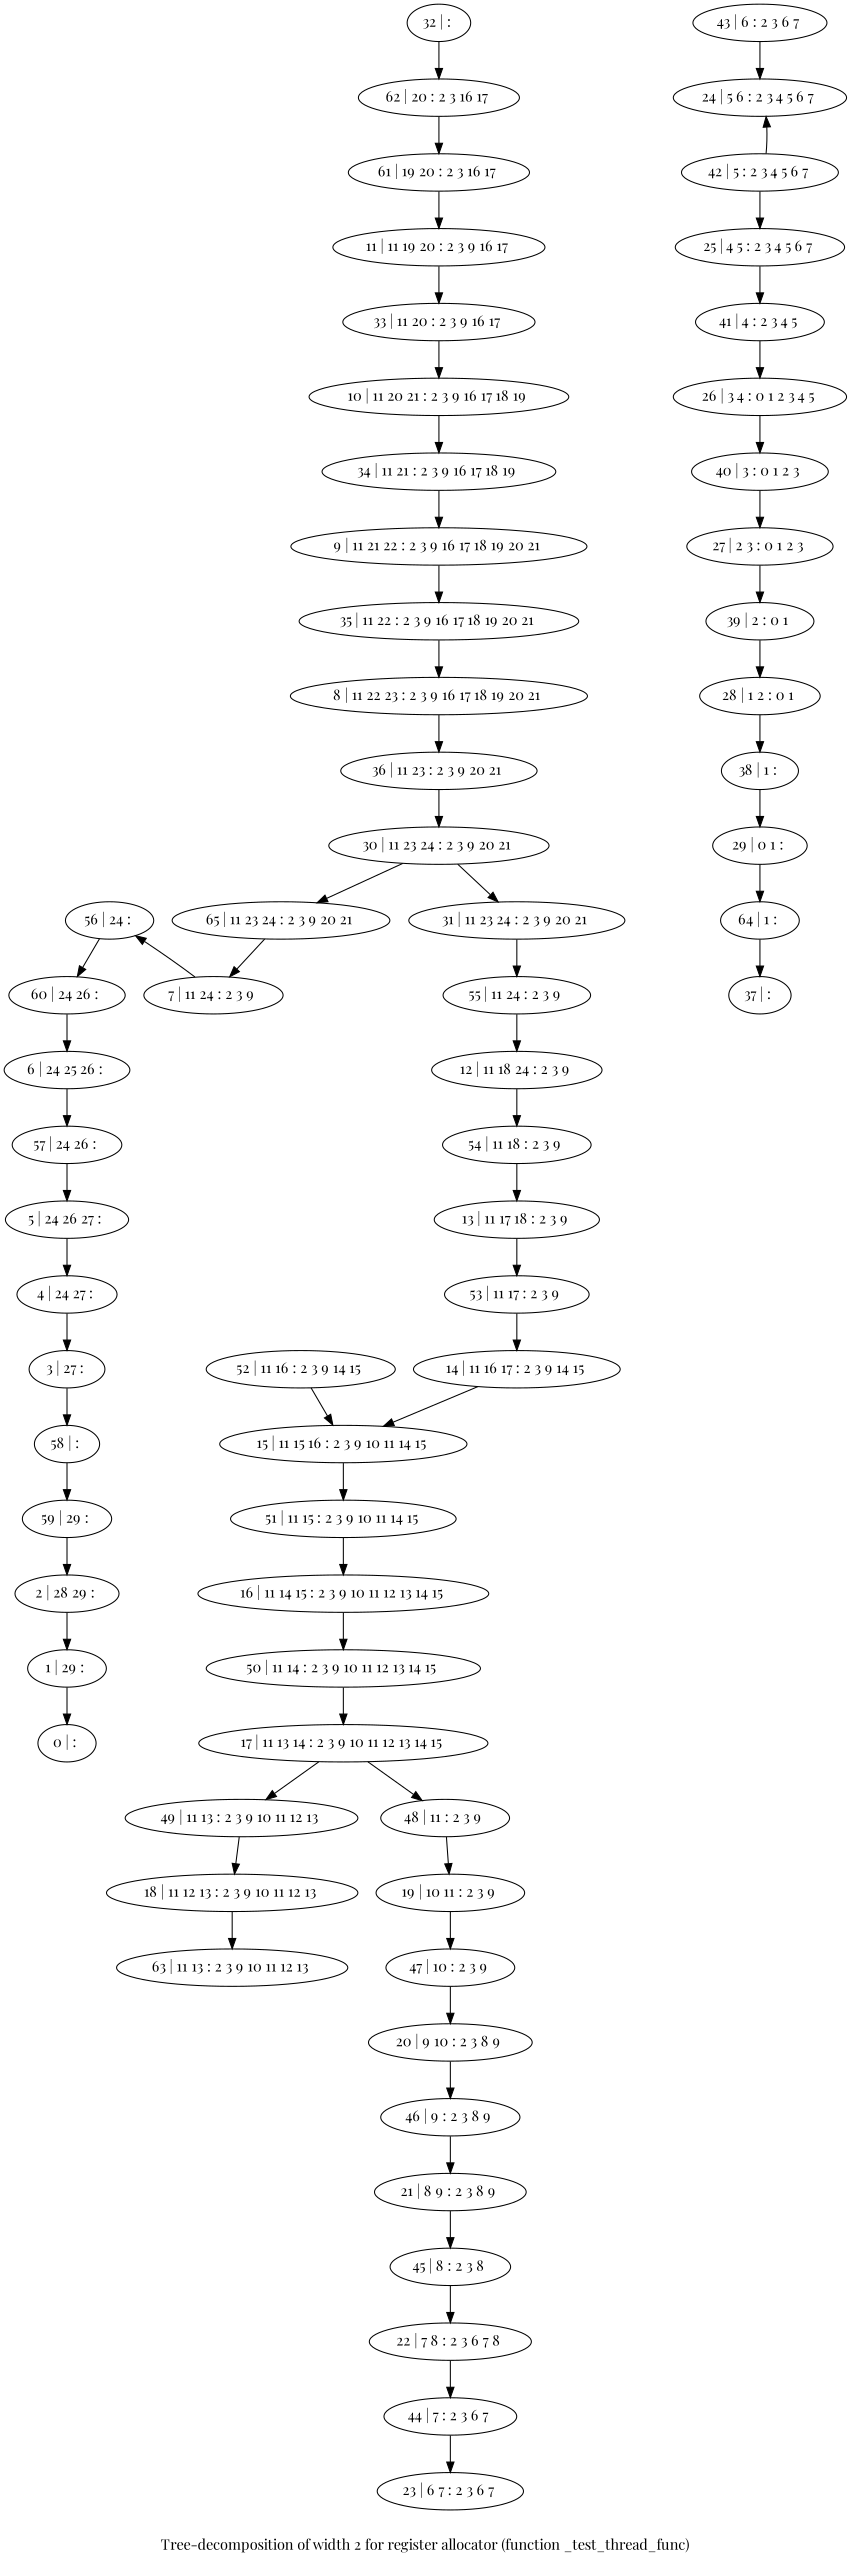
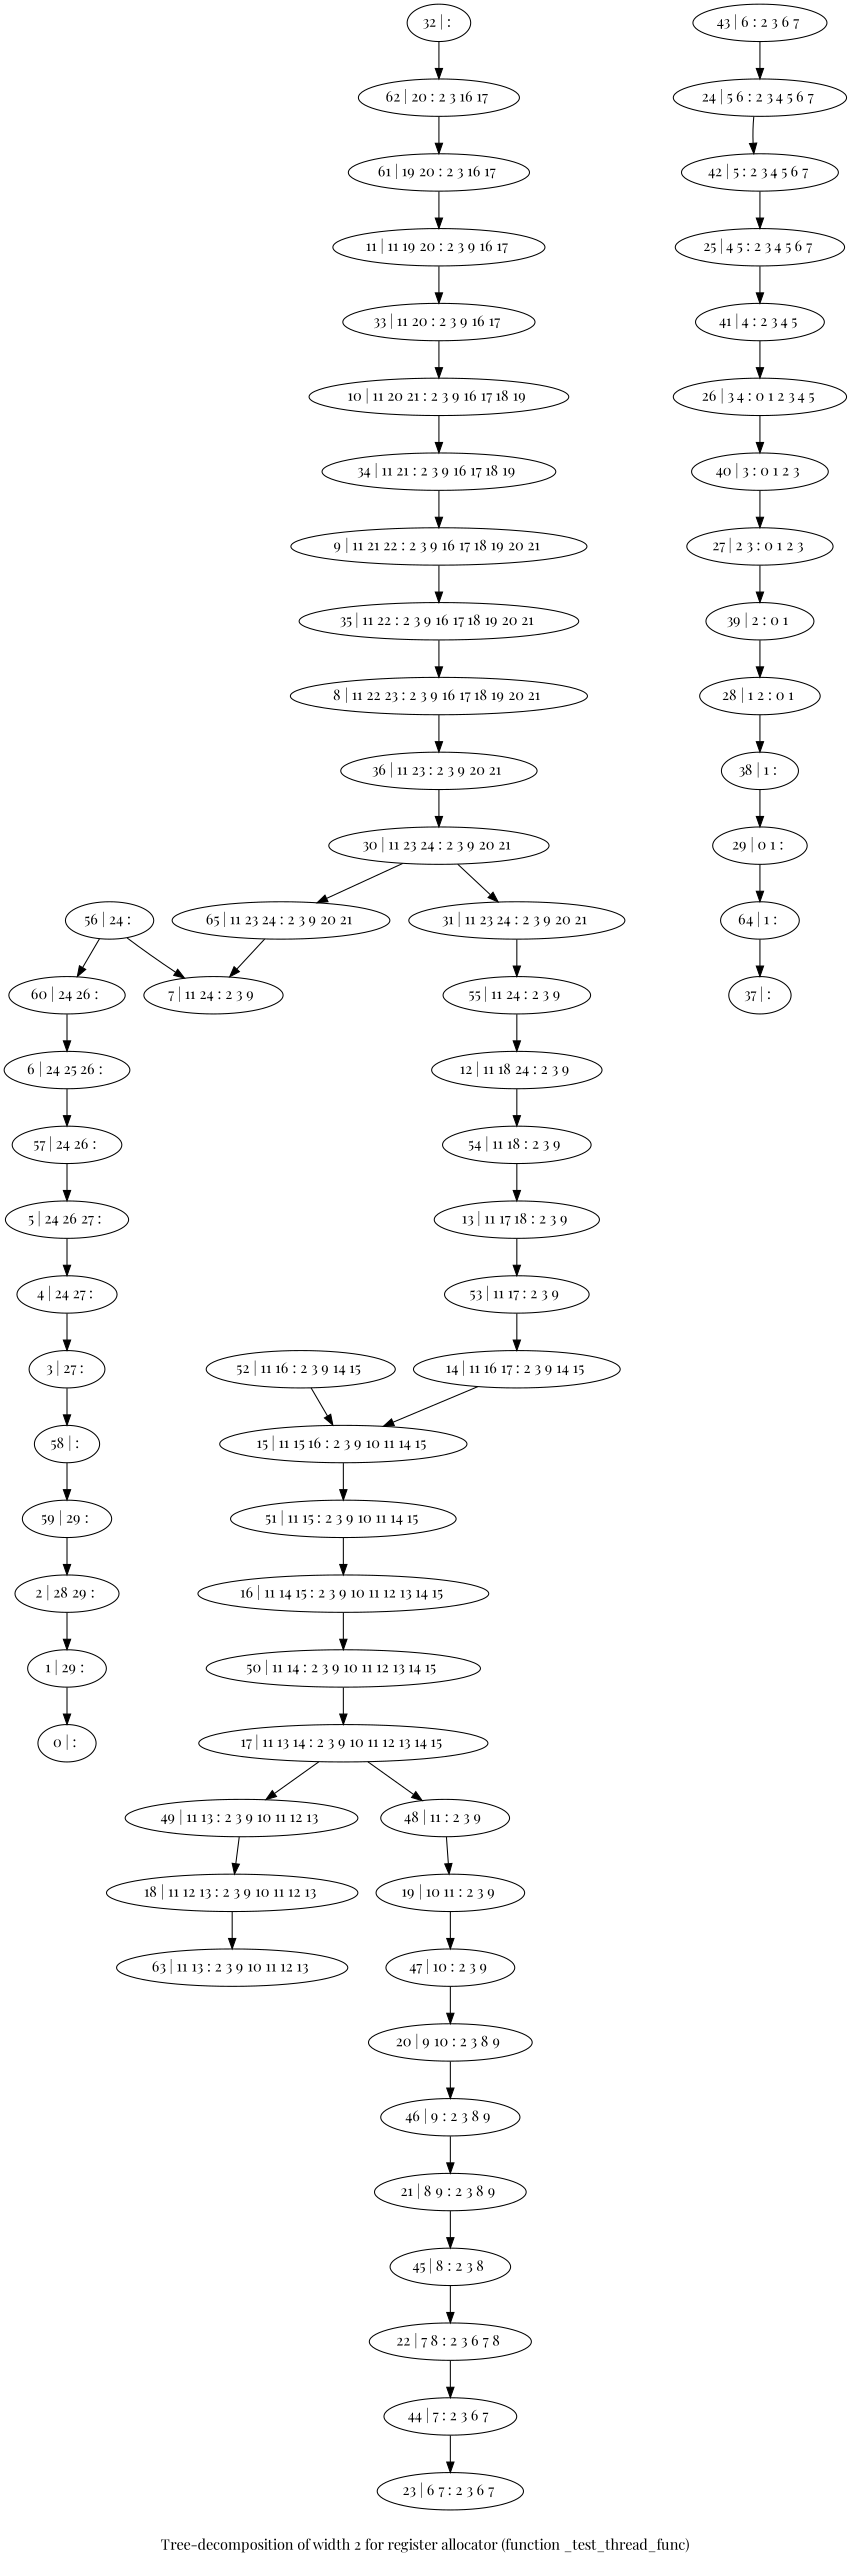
(767, 140) -> (753, 130)
(170, 959) -> (151, 955)
